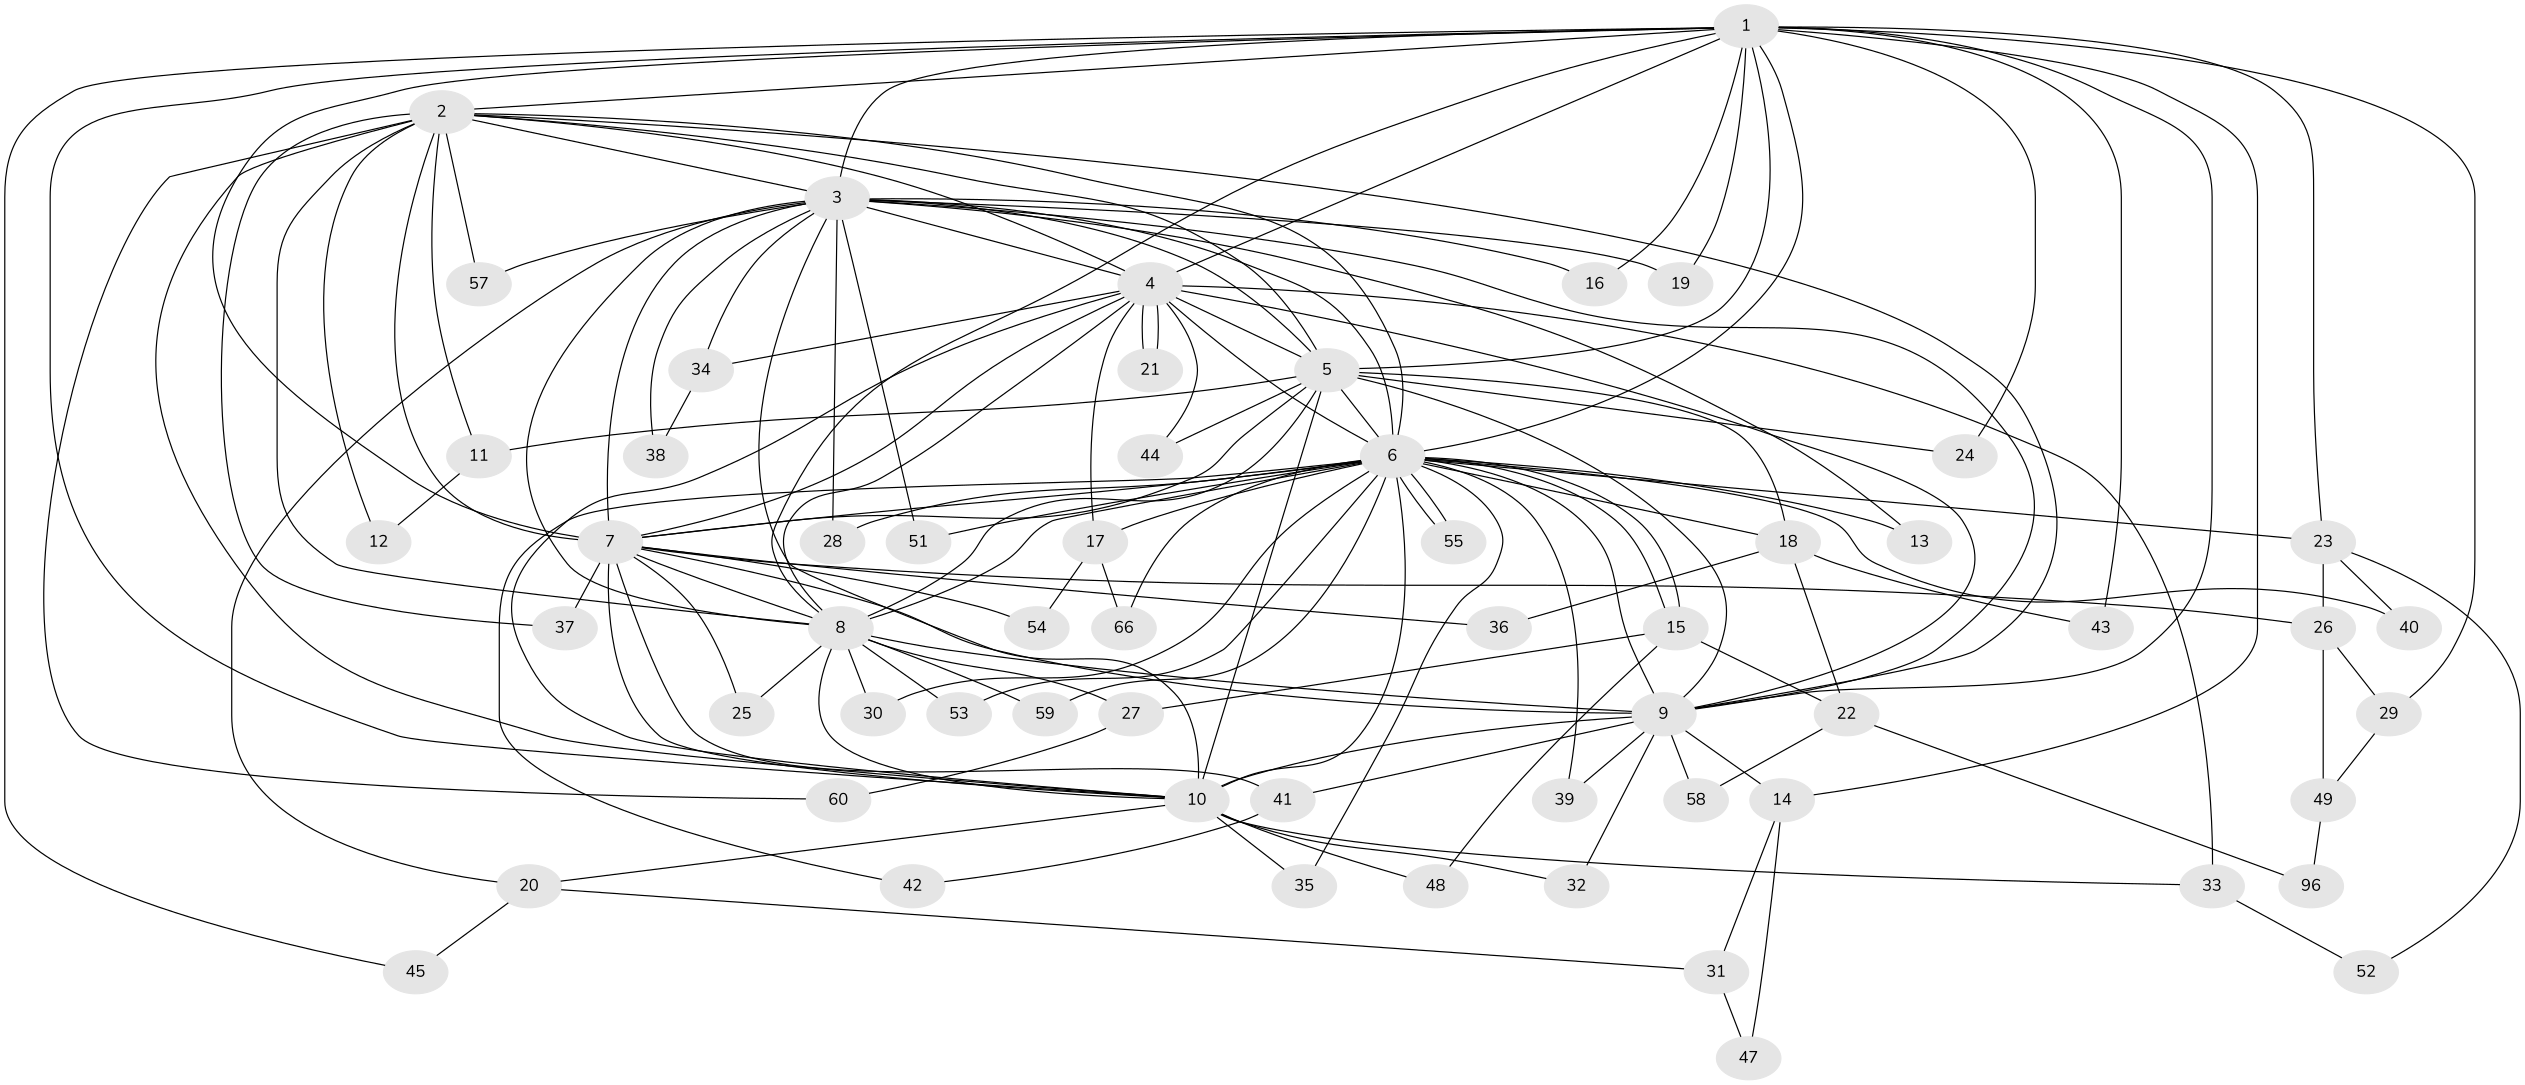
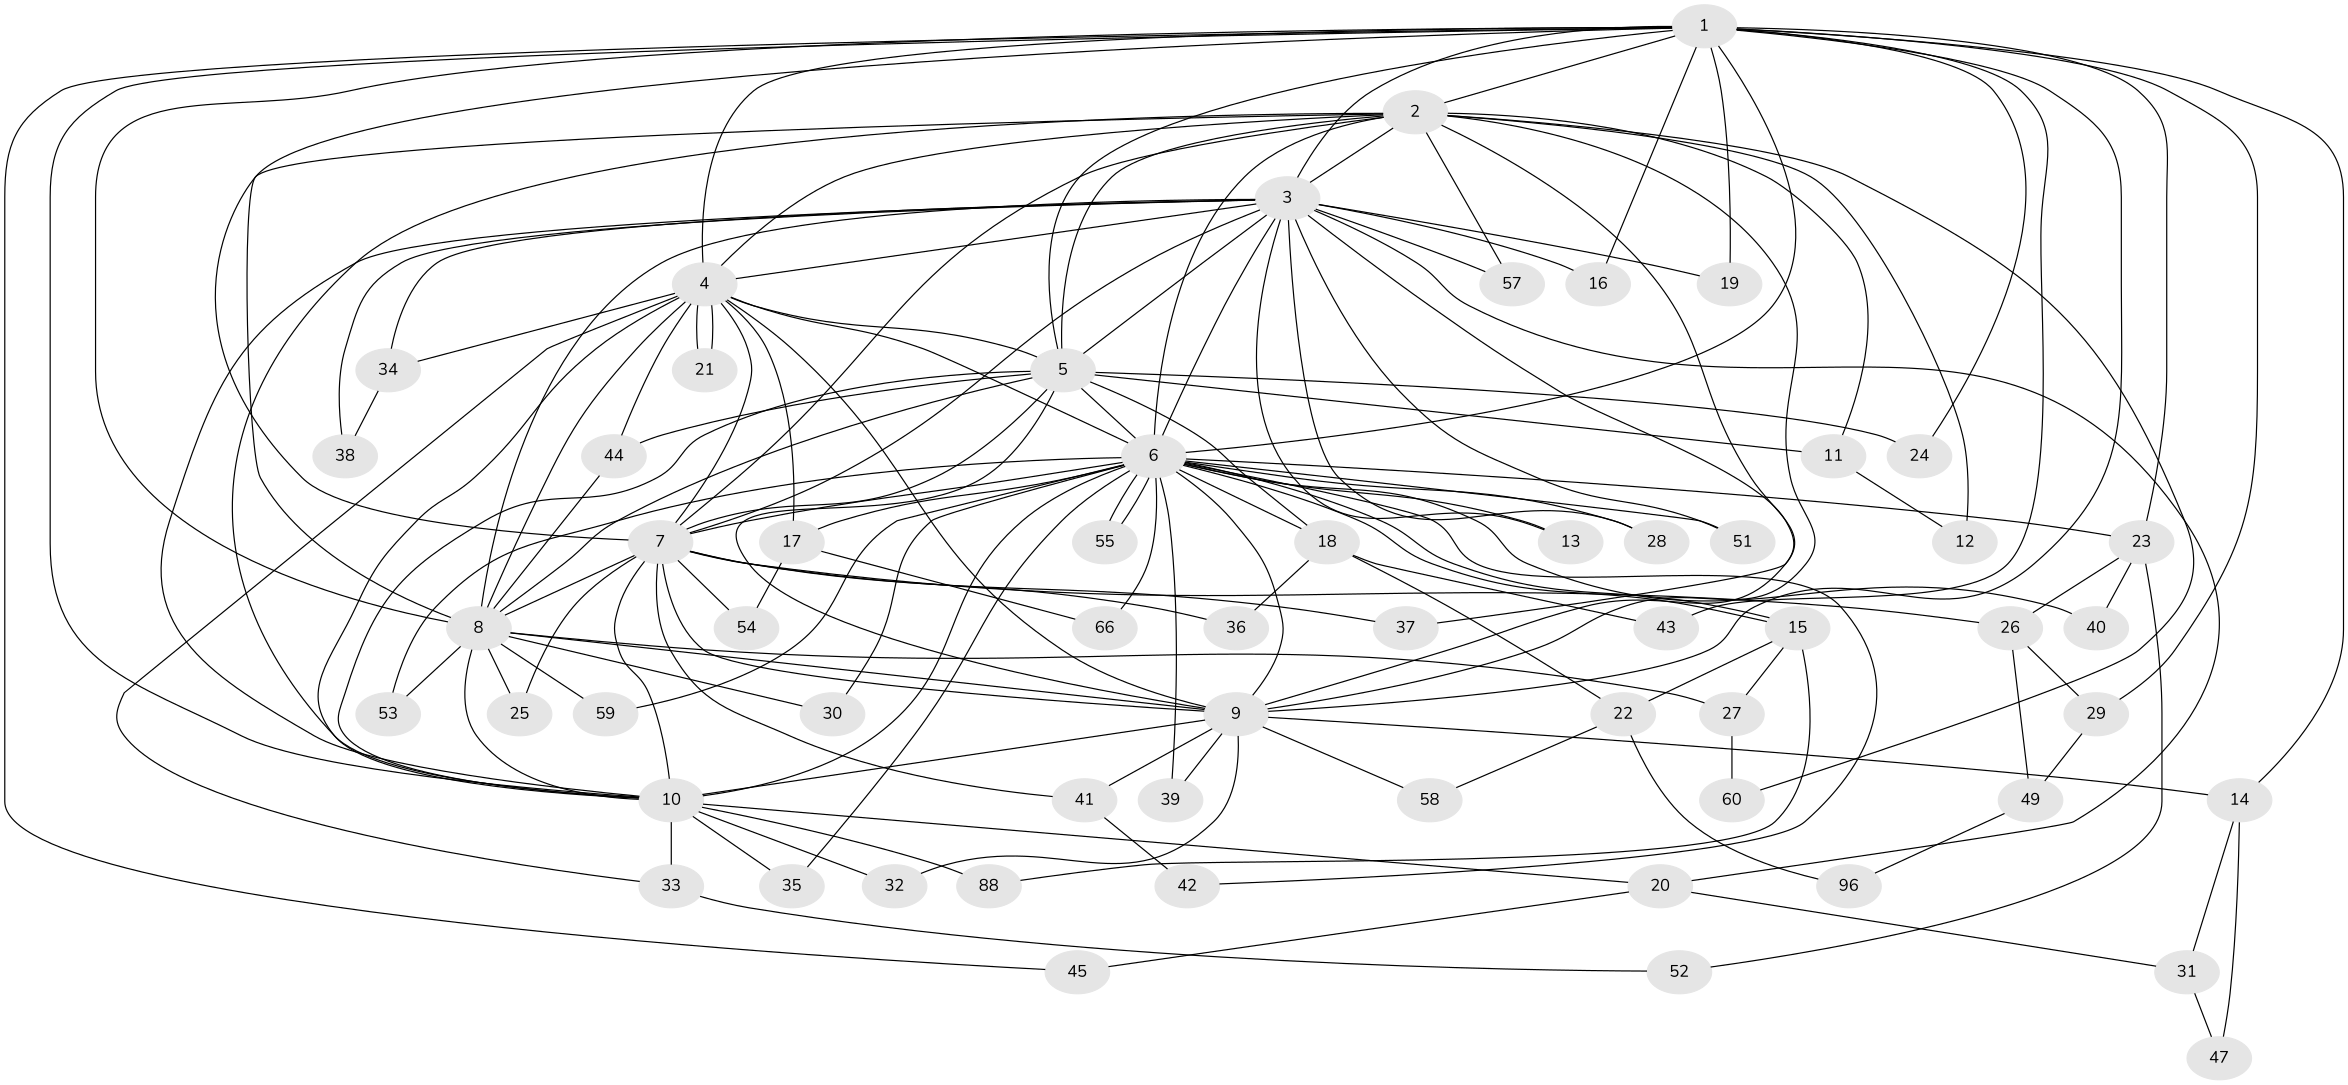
(1041, 527) -> (539, 552)
(1436, 886) -> (989, 886)
